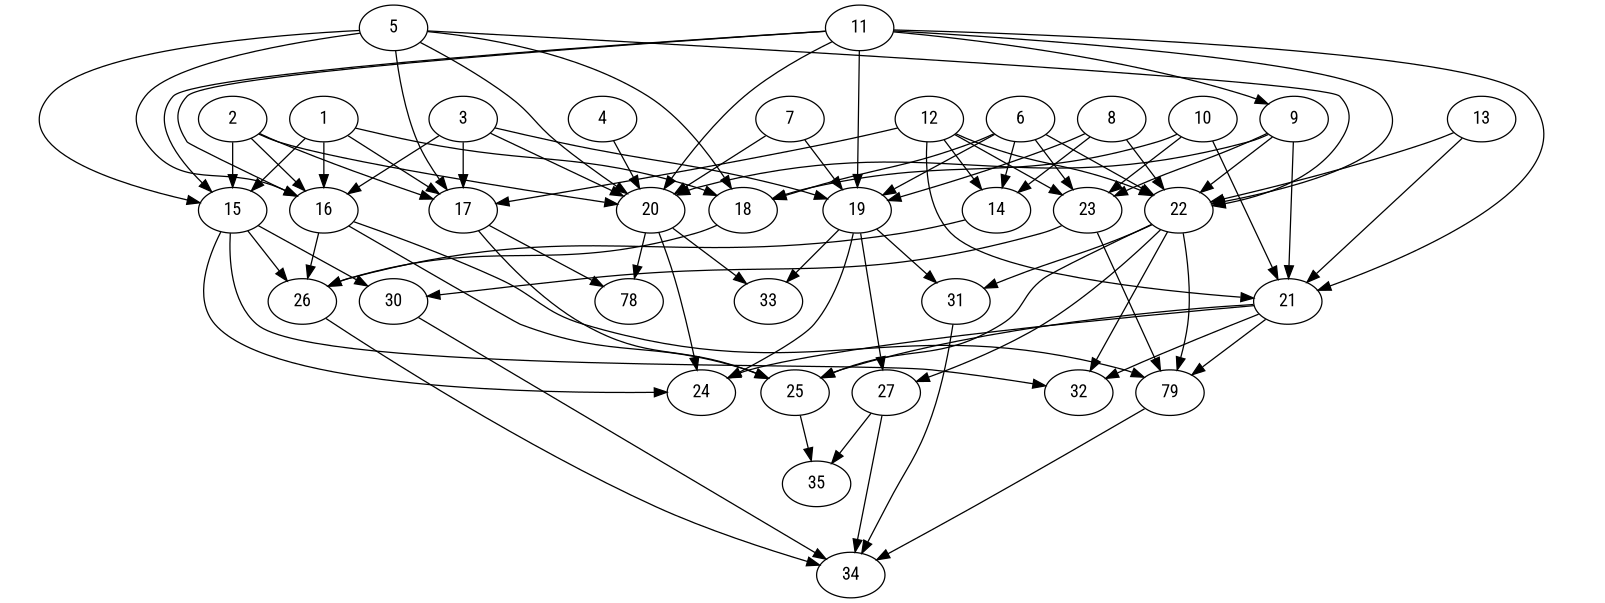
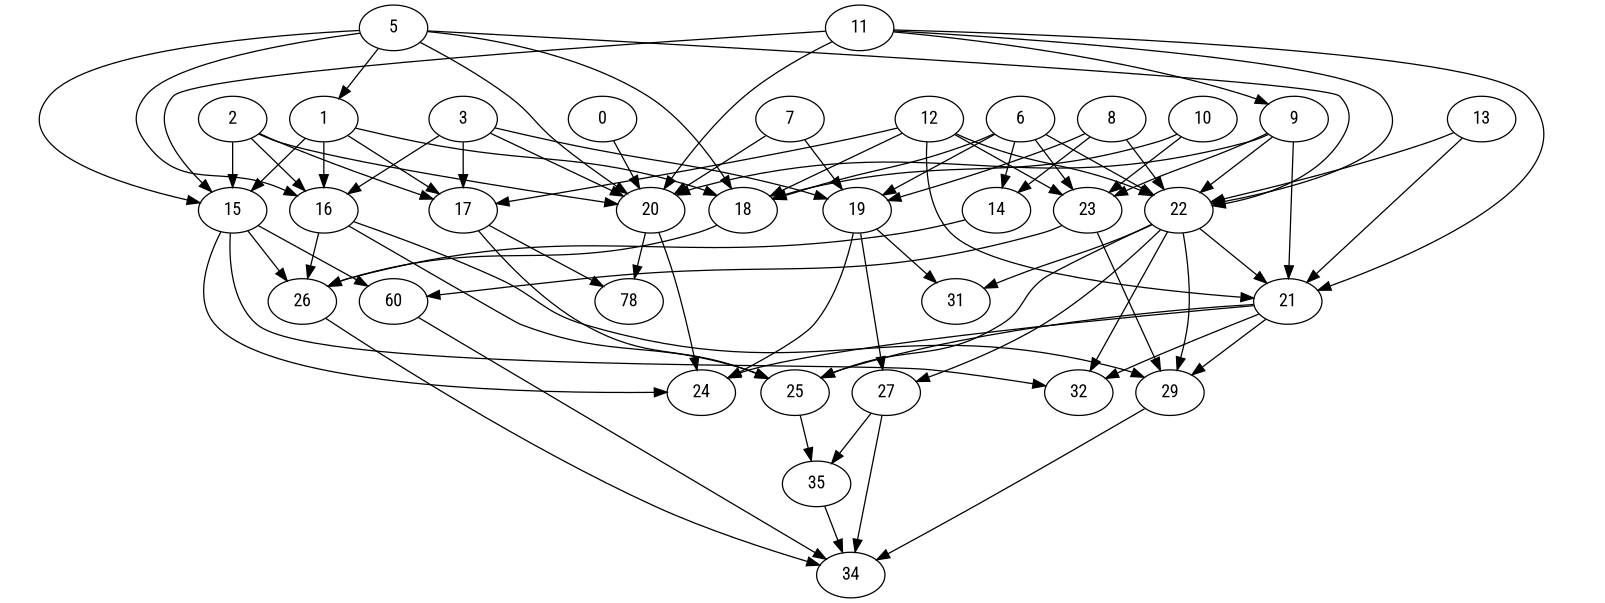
(426, 62) -> none
(858, 113) -> none
(409, 118) -> (358, 74)
(603, 119) -> (603, 119)
(959, 160) -> (857, 155)
(1244, 207) -> (1228, 252)
(394, 301) -> (394, 301)
(768, 301) -> none
(1170, 393) -> (1170, 393)
(923, 438) -> (831, 523)
